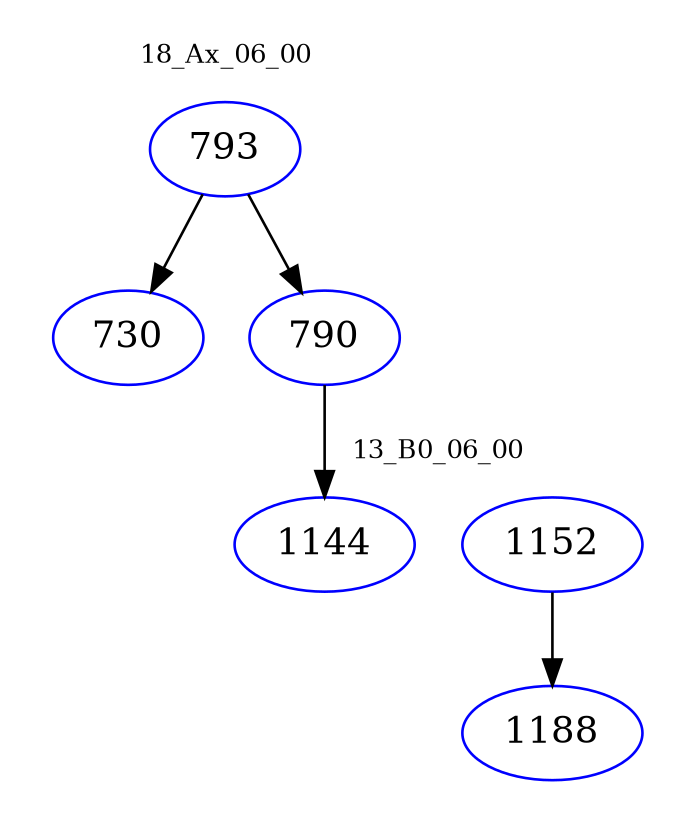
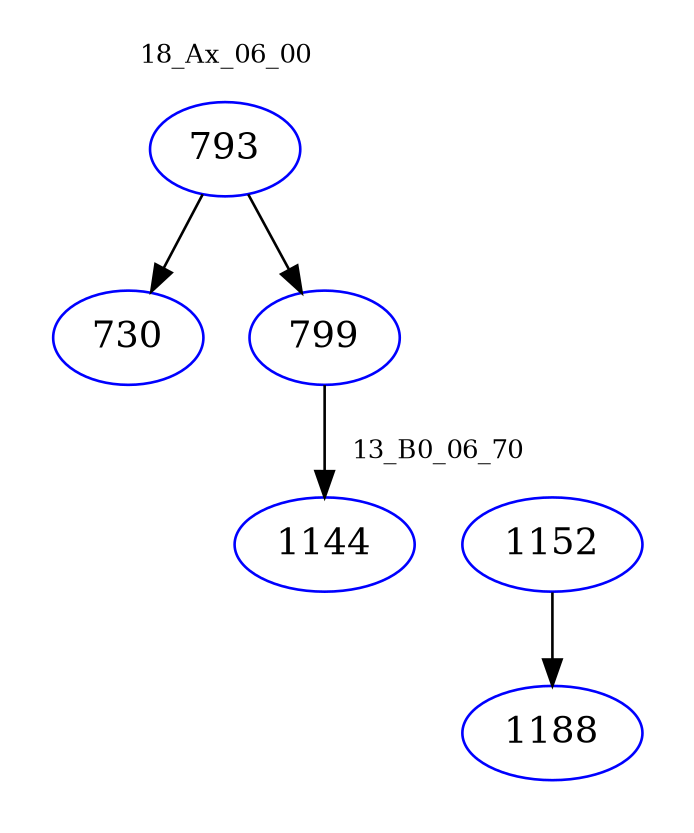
(325, 338) -> (325, 338)
(439, 452) -> (439, 452)
